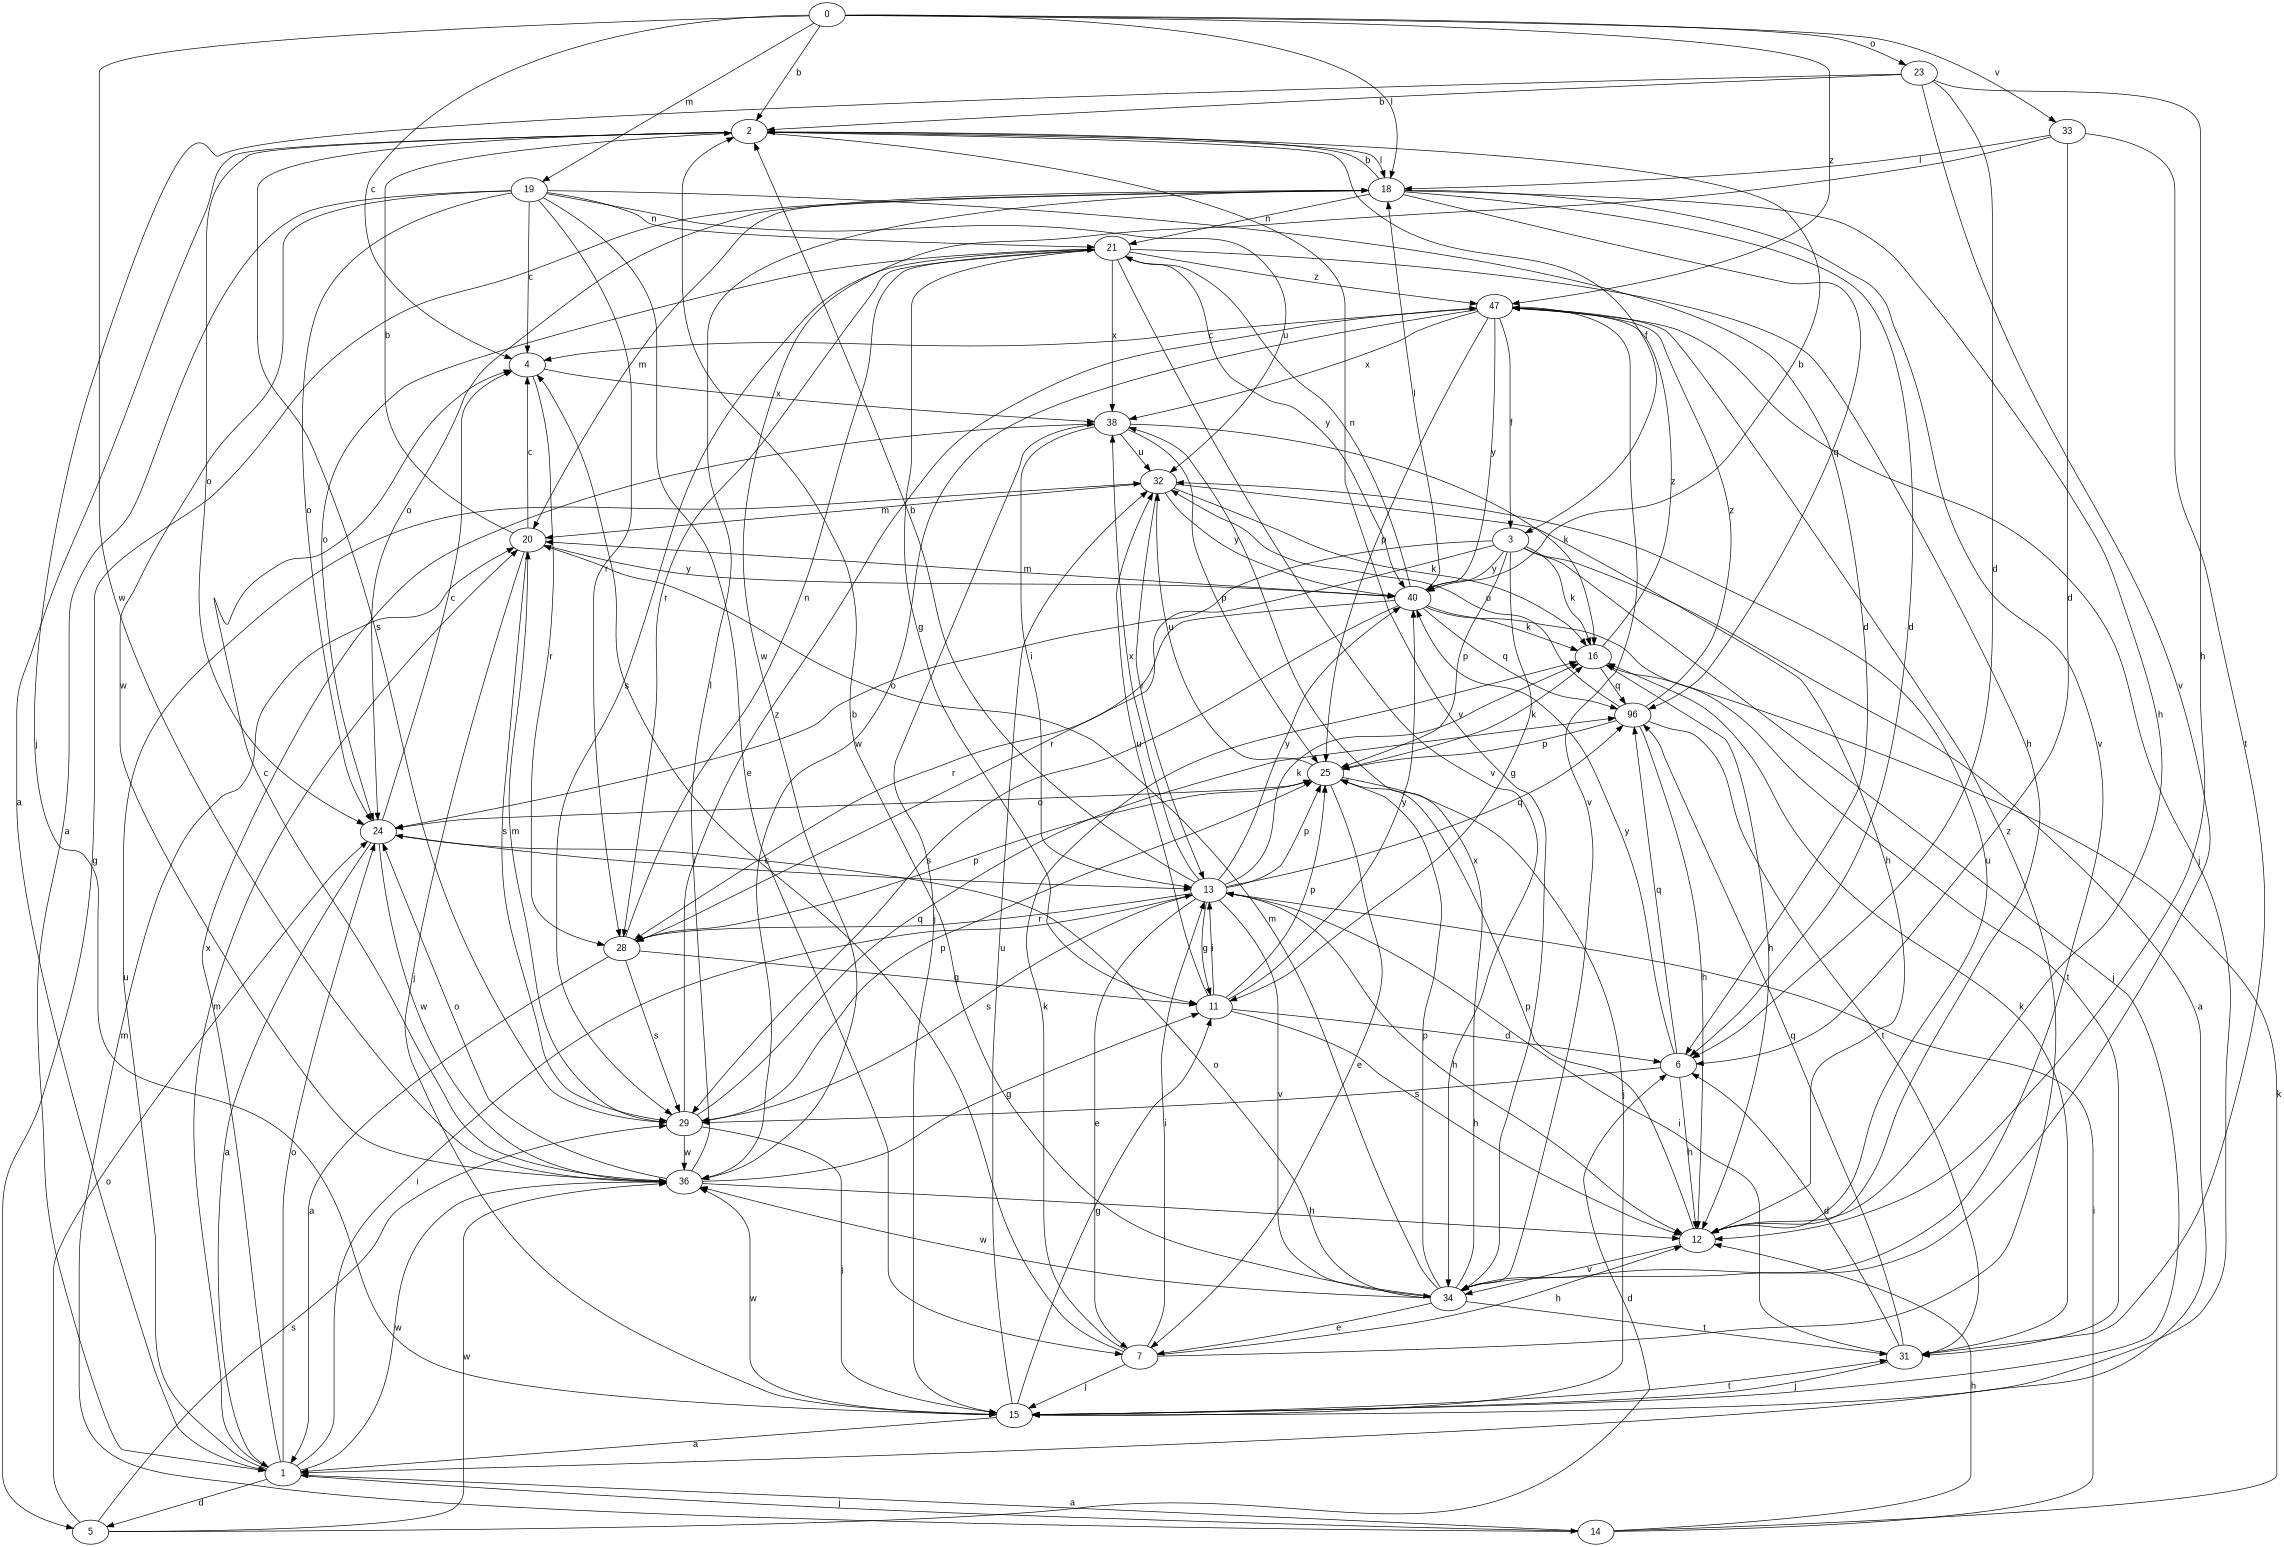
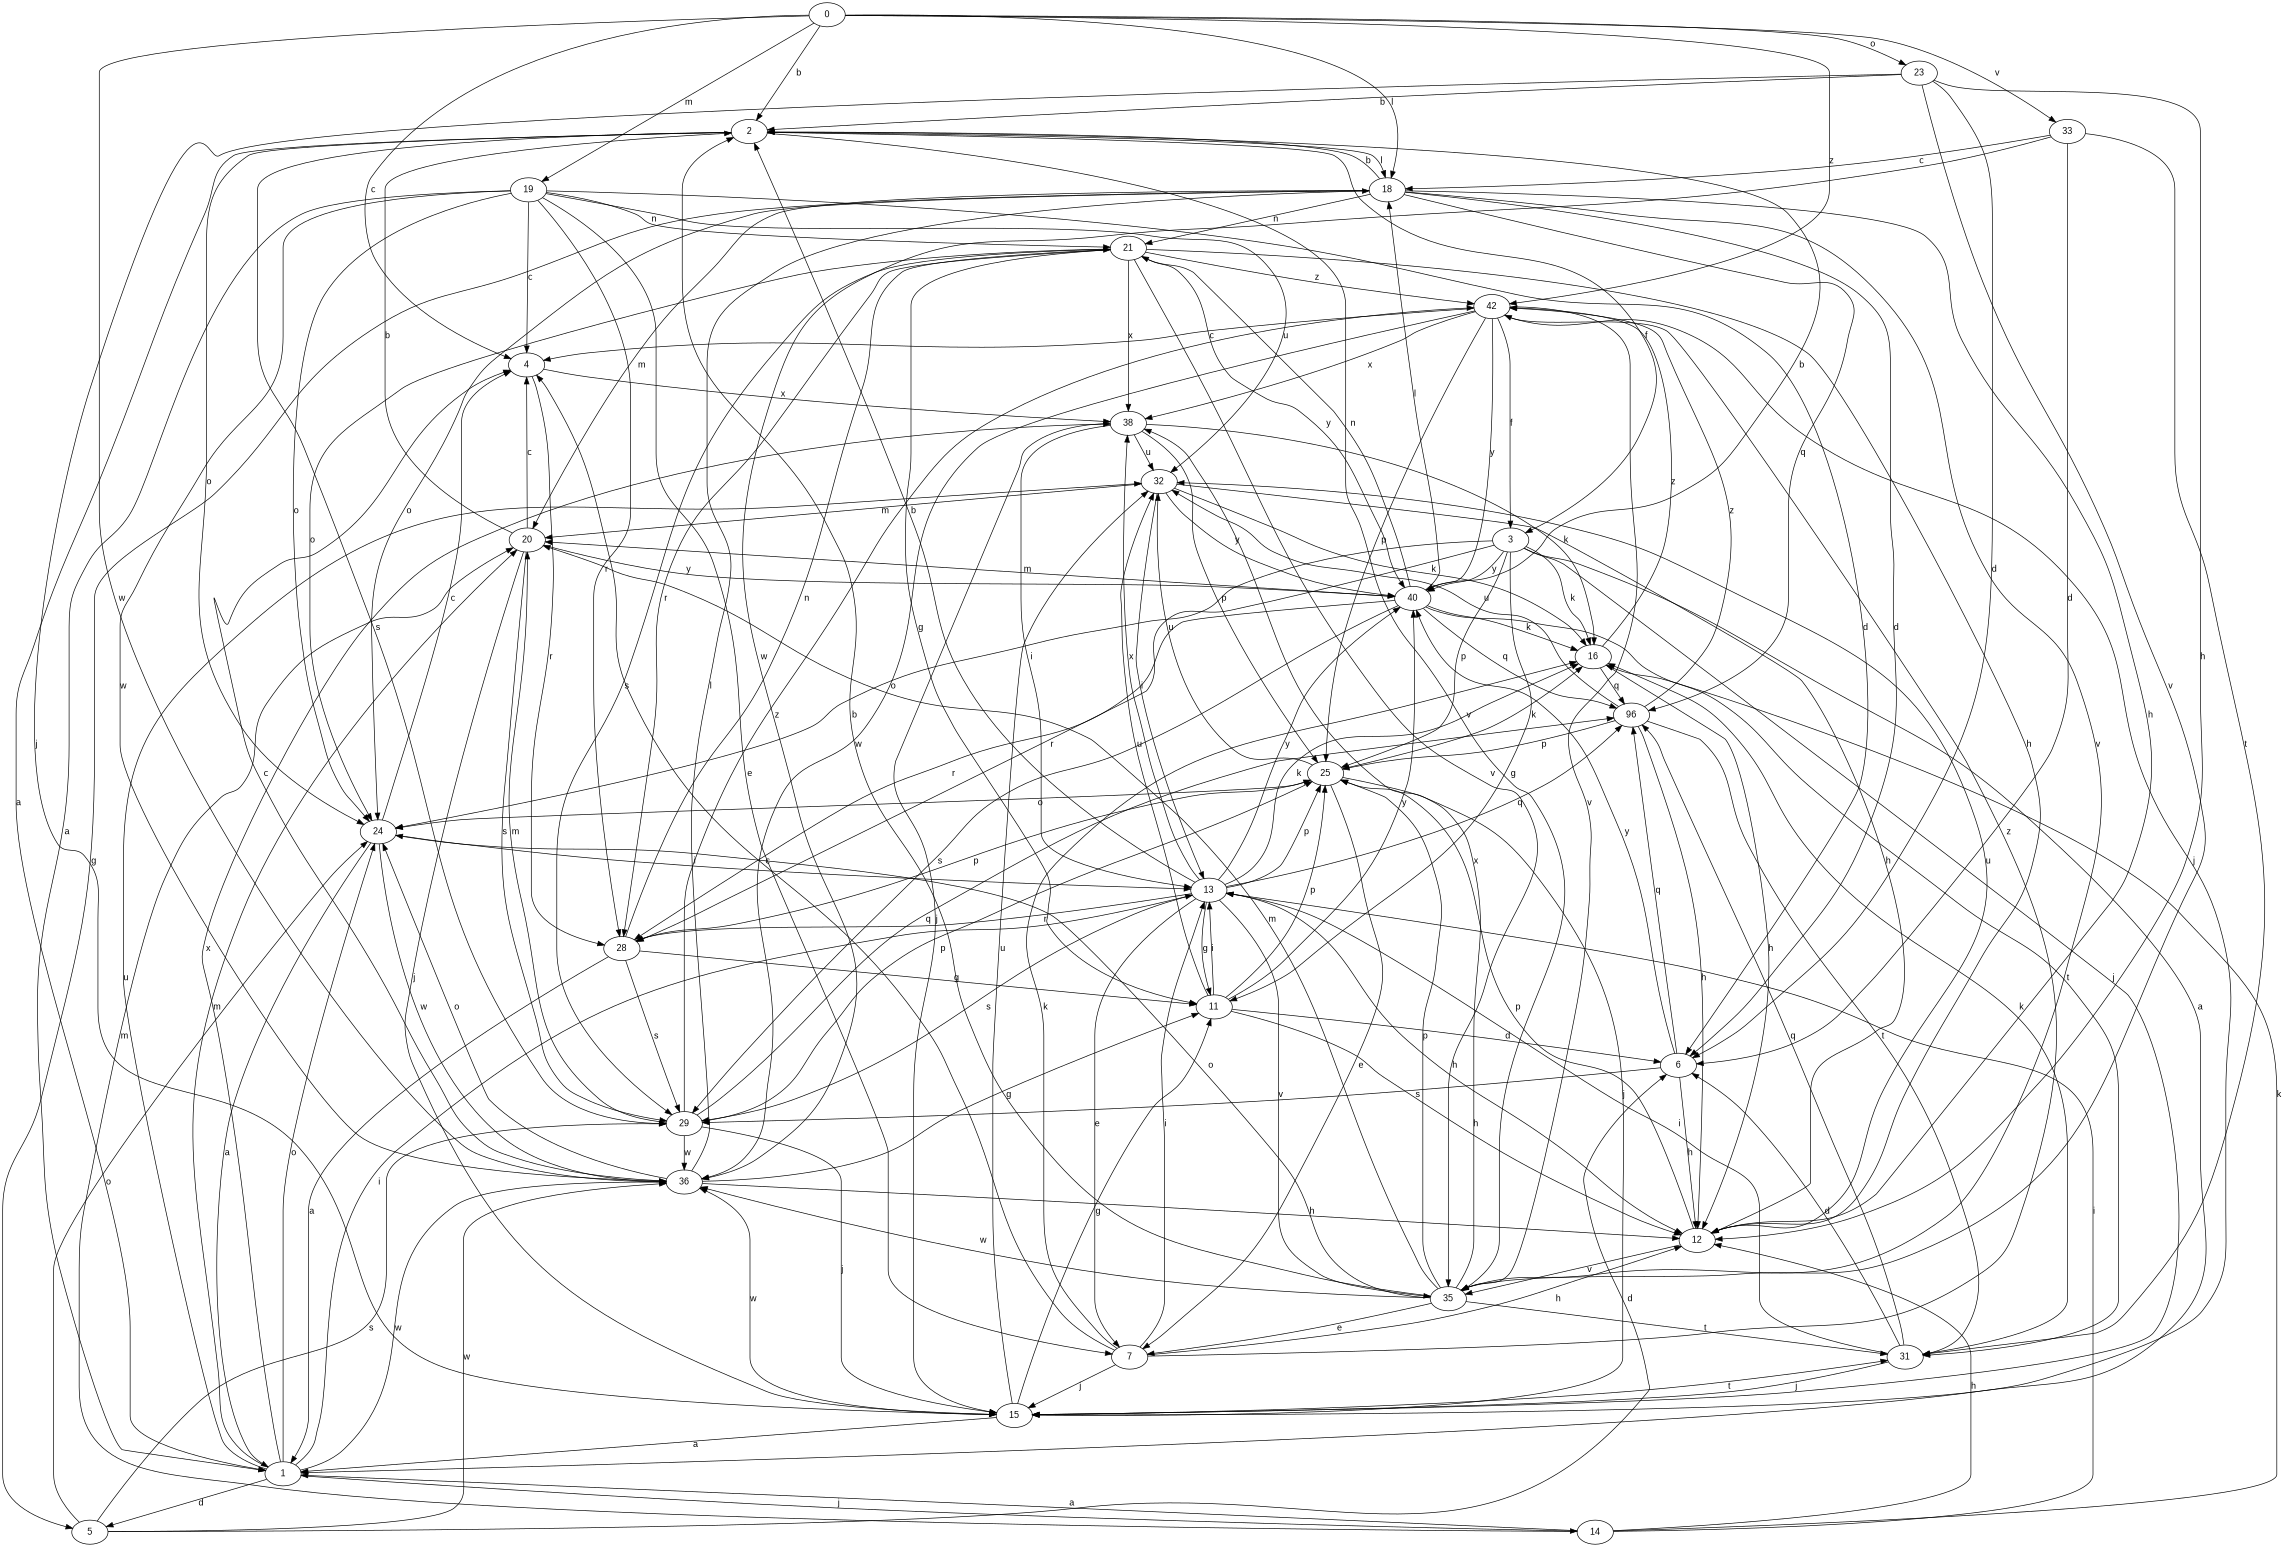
(1921, 161) -> (1922, 161)
(1495, 307) -> (1492, 307)
(1448, 1299) -> (1448, 1299)
